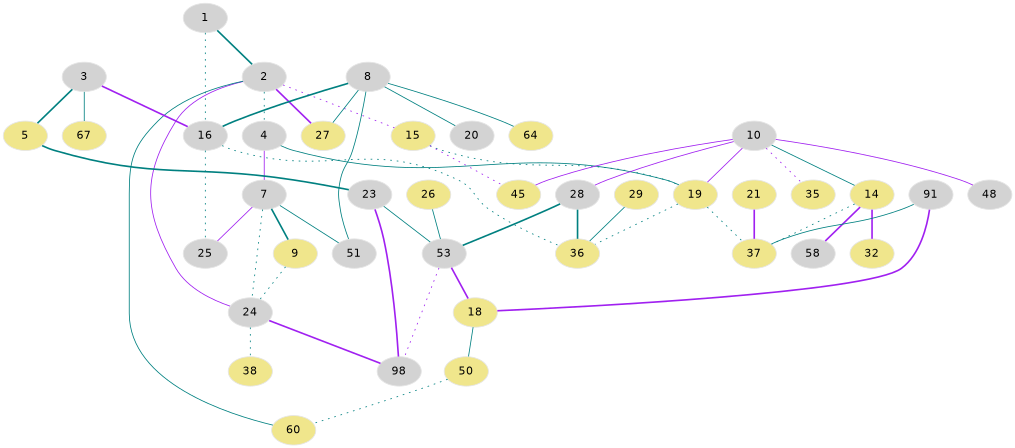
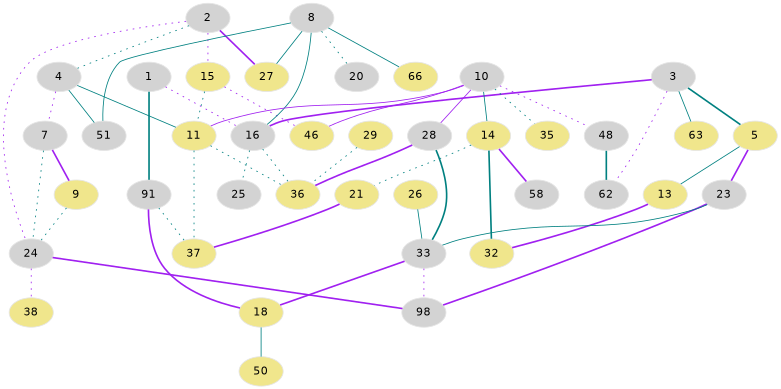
(235, 47) -> (149, 136)
(205, 77) -> (196, 103)
(282, 104) -> (300, 84)
(420, 106) -> (334, 47)
(84, 136) -> (696, 136)
(531, 136) -> (416, 77)
(876, 157) -> (544, 106)
(264, 165) -> (52, 106)
(784, 165) -> (515, 106)
(195, 171) -> (740, 165)
(151, 188) -> (23, 72)
(519, 195) -> (312, 136)
none -> (606, 195)
none -> (665, 195)
(695, 195) -> (194, 136)
(854, 222) -> (172, 224)
(235, 224) -> none
(280, 224) -> (61, 165)
(309, 224) -> (82, 106)
(578, 224) -> (364, 165)
(607, 224) -> (334, 165)
(813, 224) -> (423, 165)
(872, 224) -> (490, 195)
(444, 254) -> (424, 254)
(250, 342) -> (31, 283)
(294, 430) -> none
